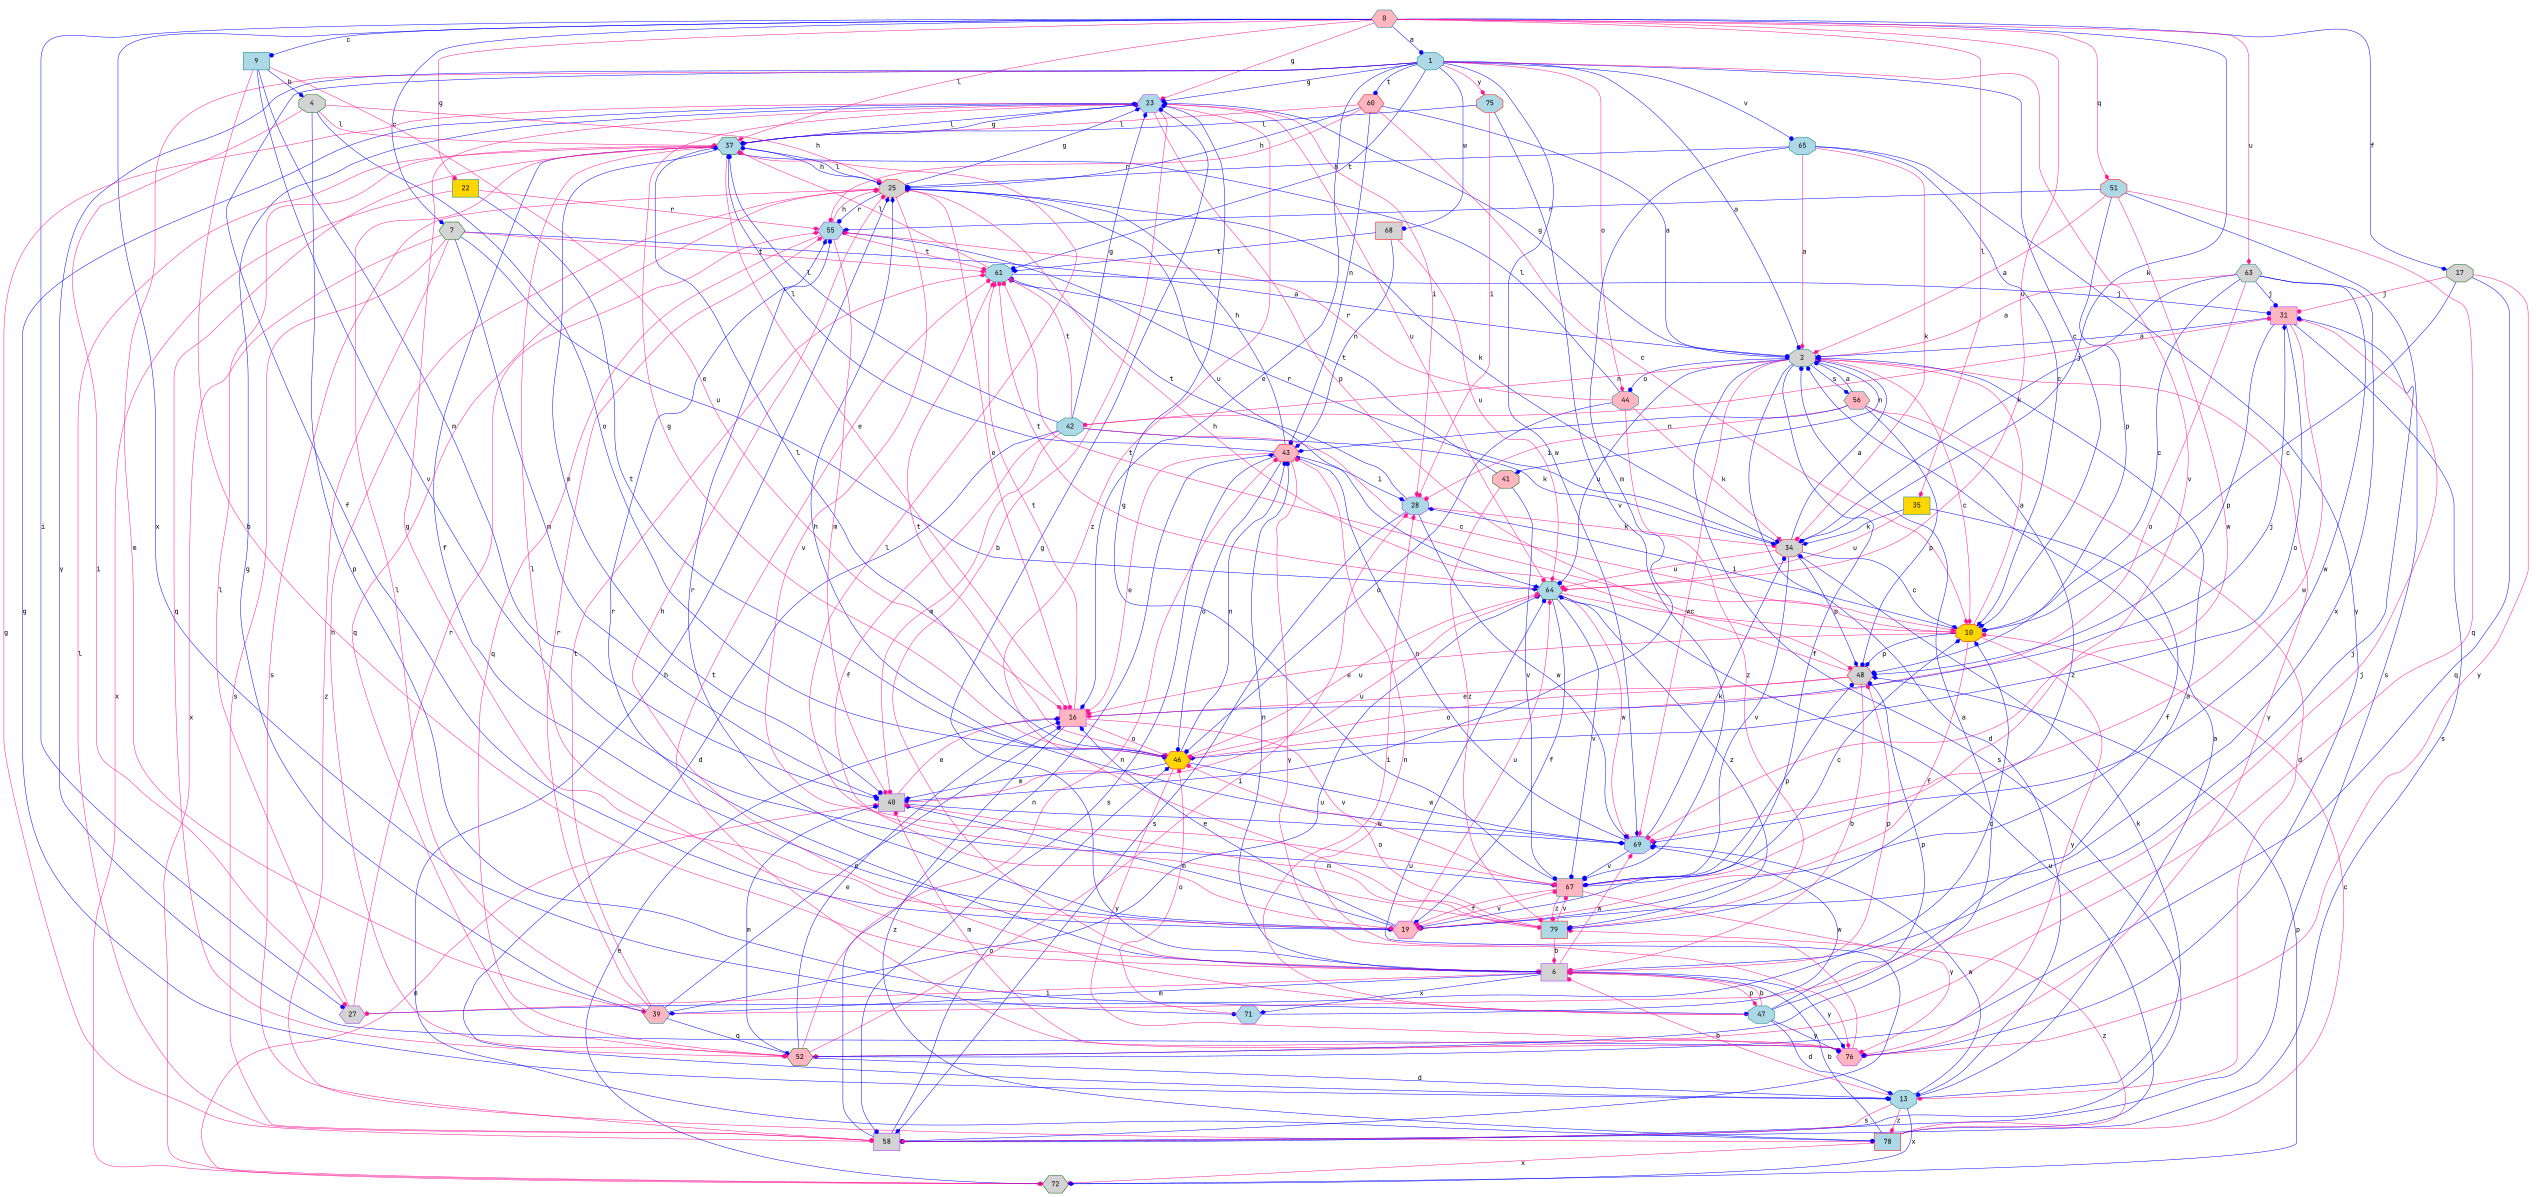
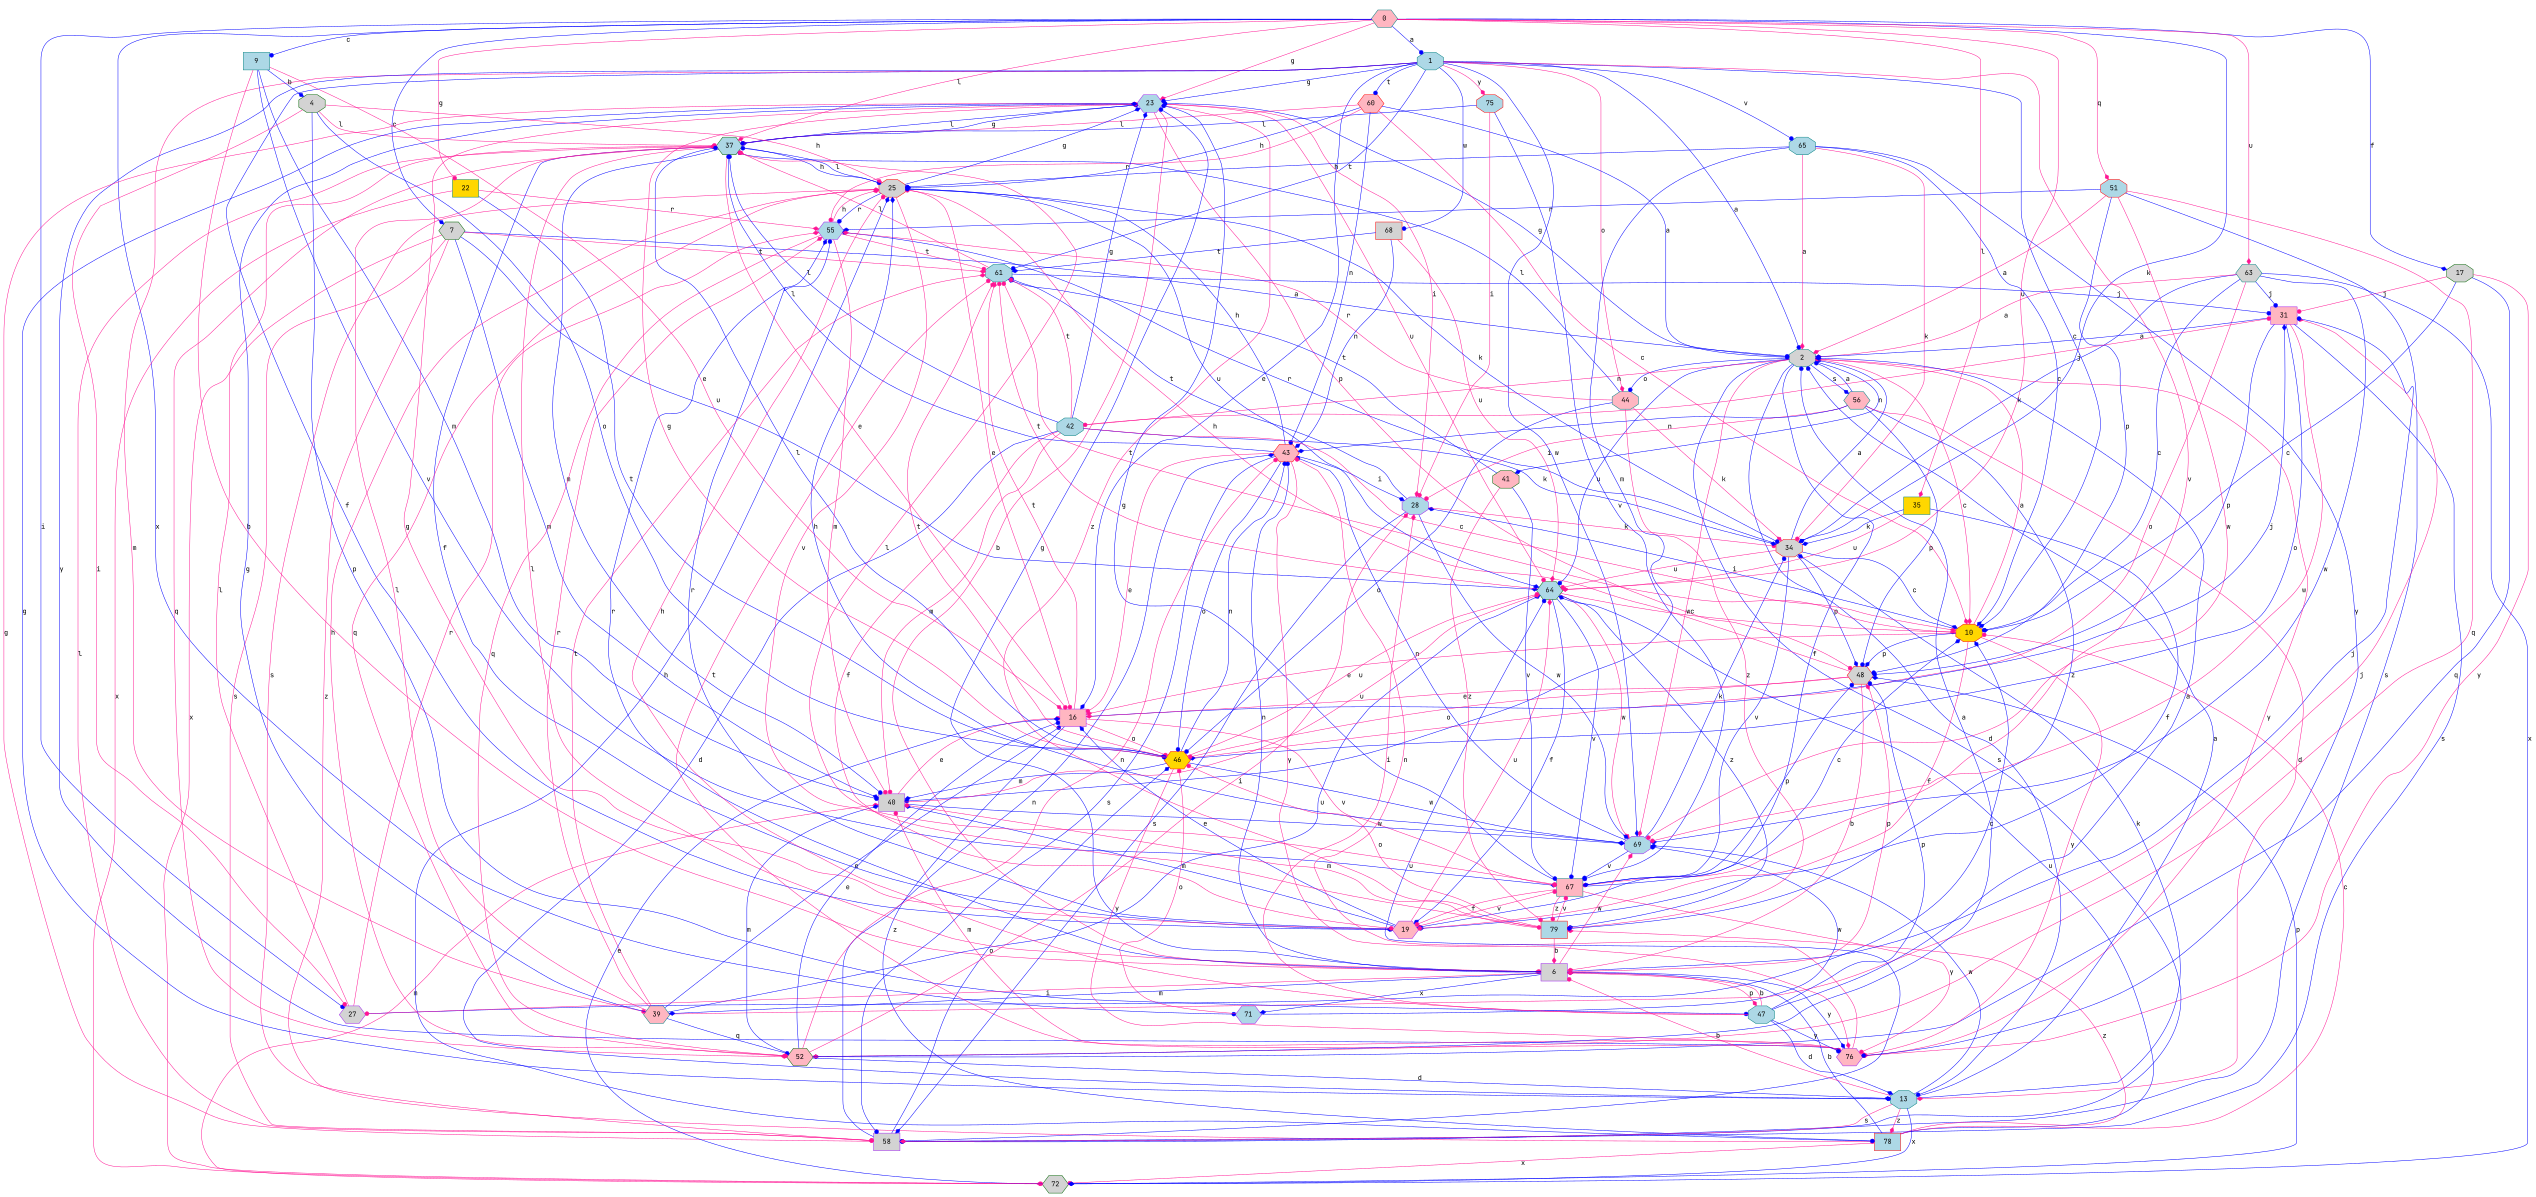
(2158, 795) -> (2318, 1165)
